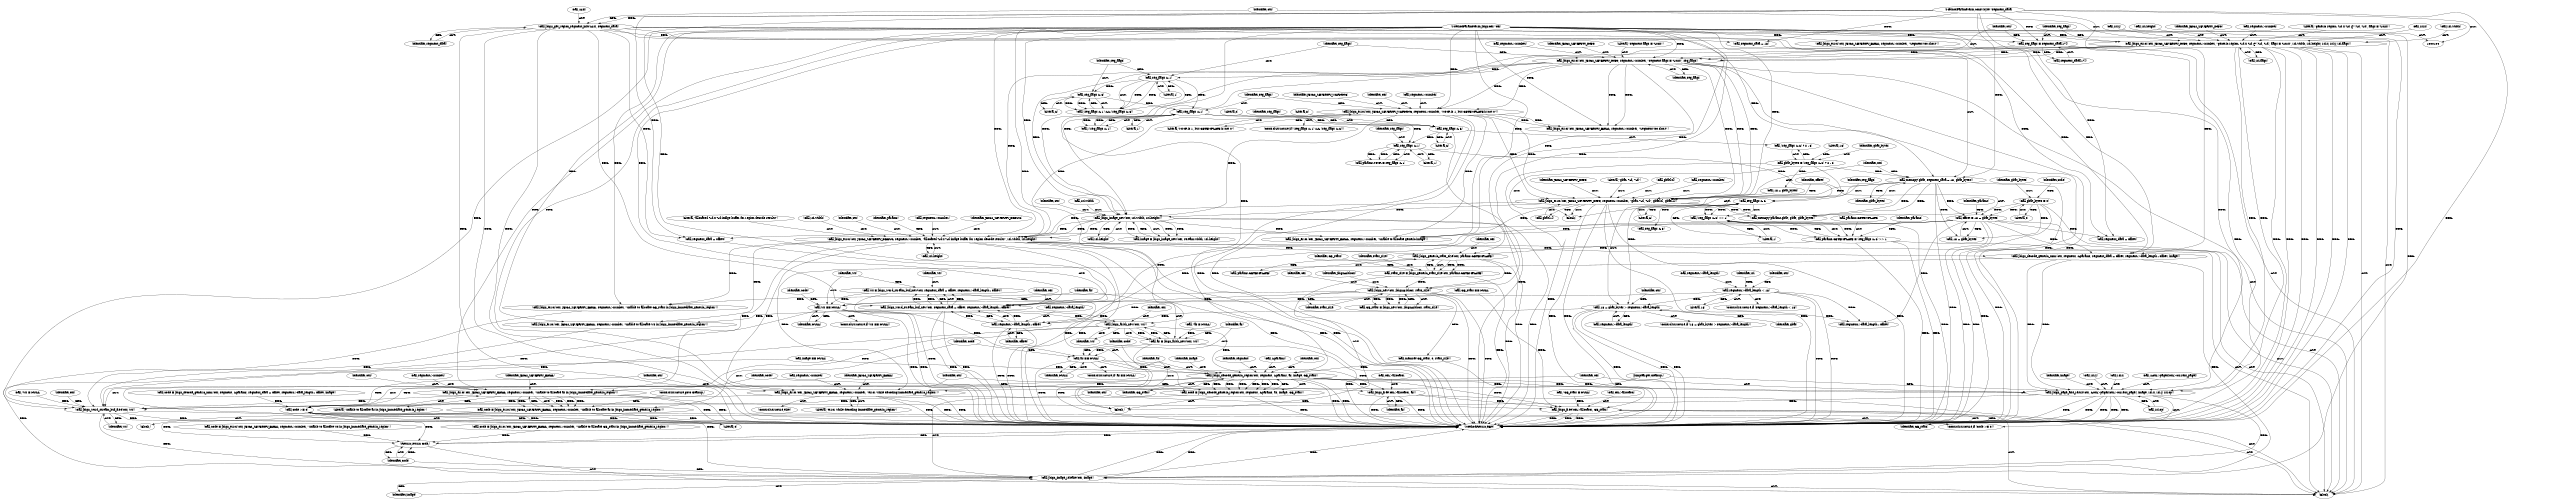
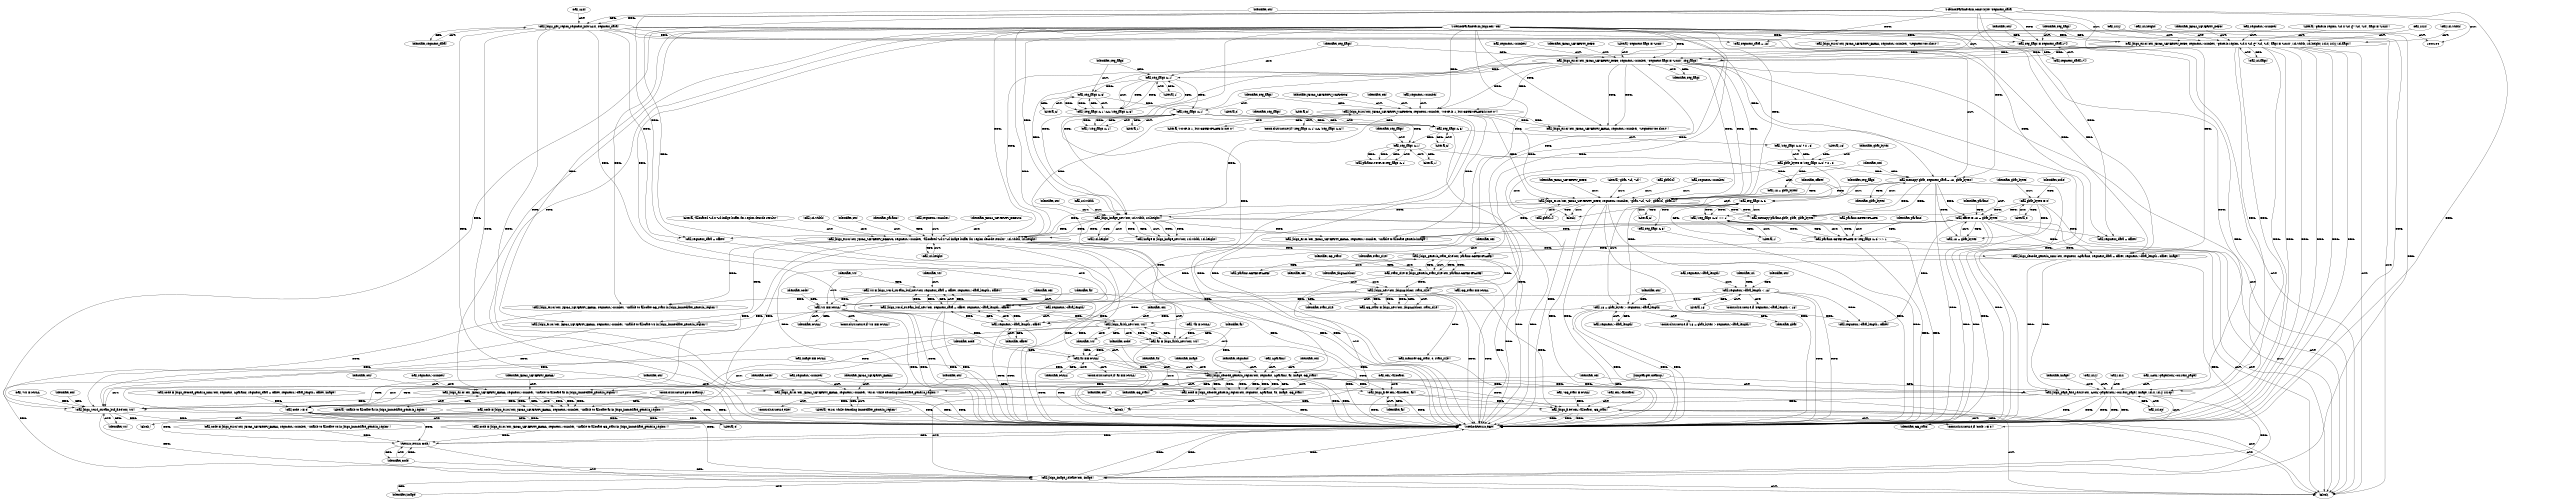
(1177, 240) -> (1177, 240)
(1721, 316) -> (1718, 312)
(1941, 402) -> (1913, 378)
